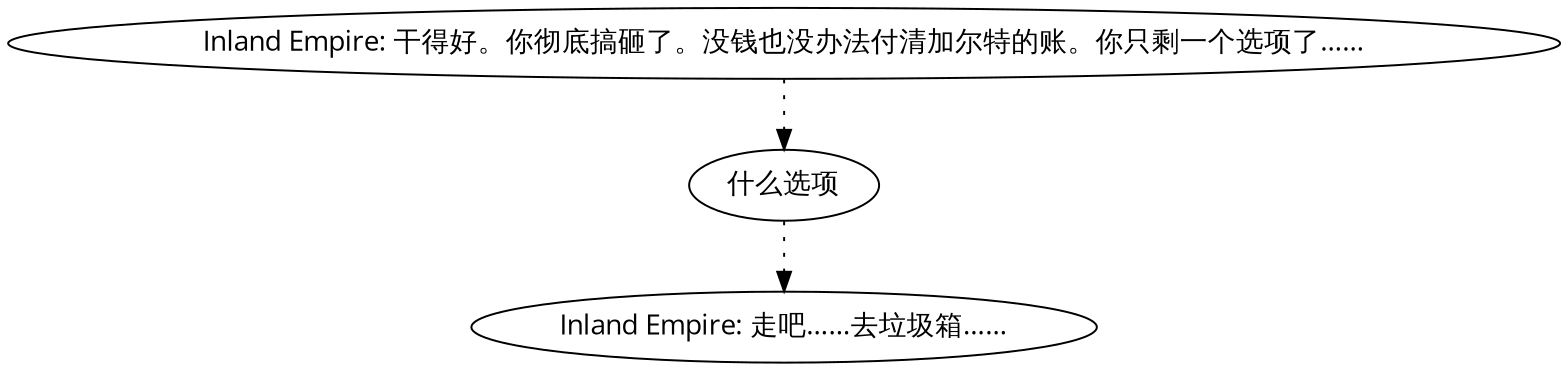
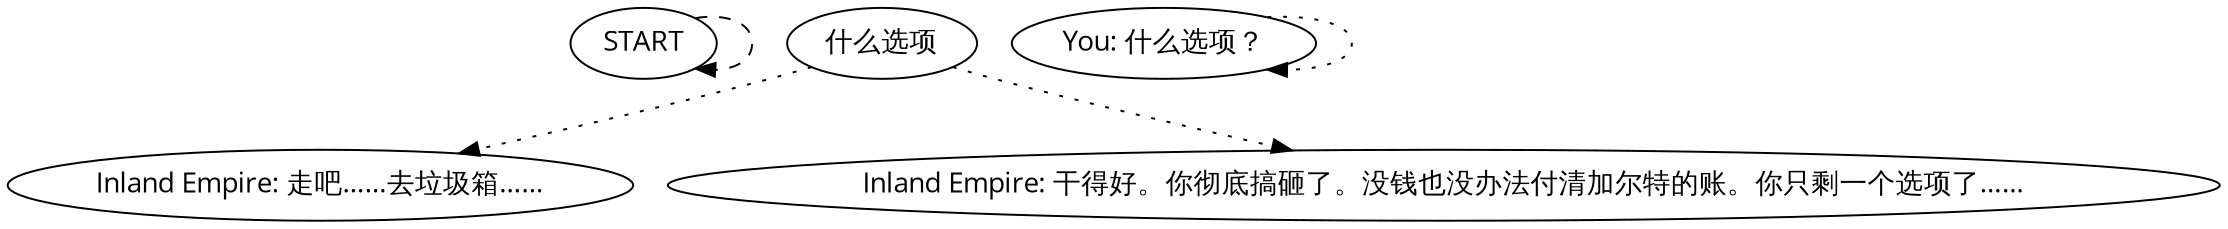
none -> (644, 43)
none -> (1164, 43)
(784, 105) -> (1112, 109)
